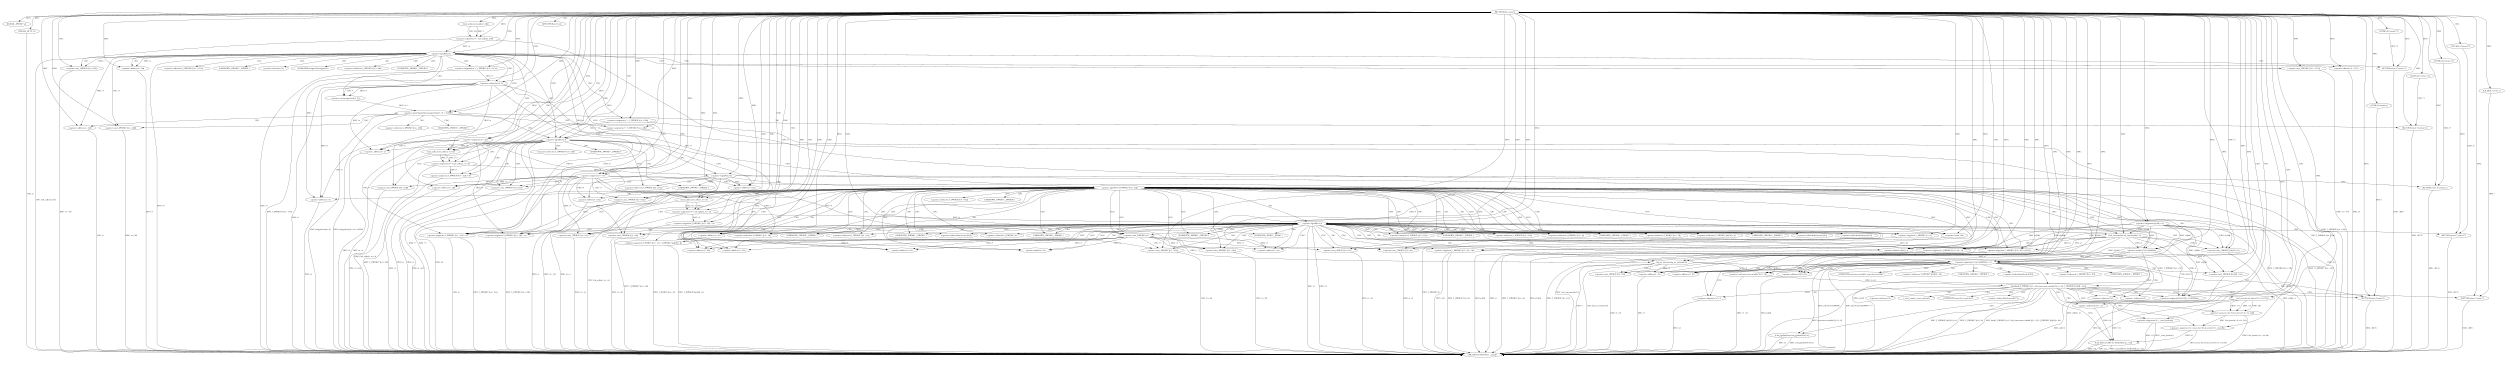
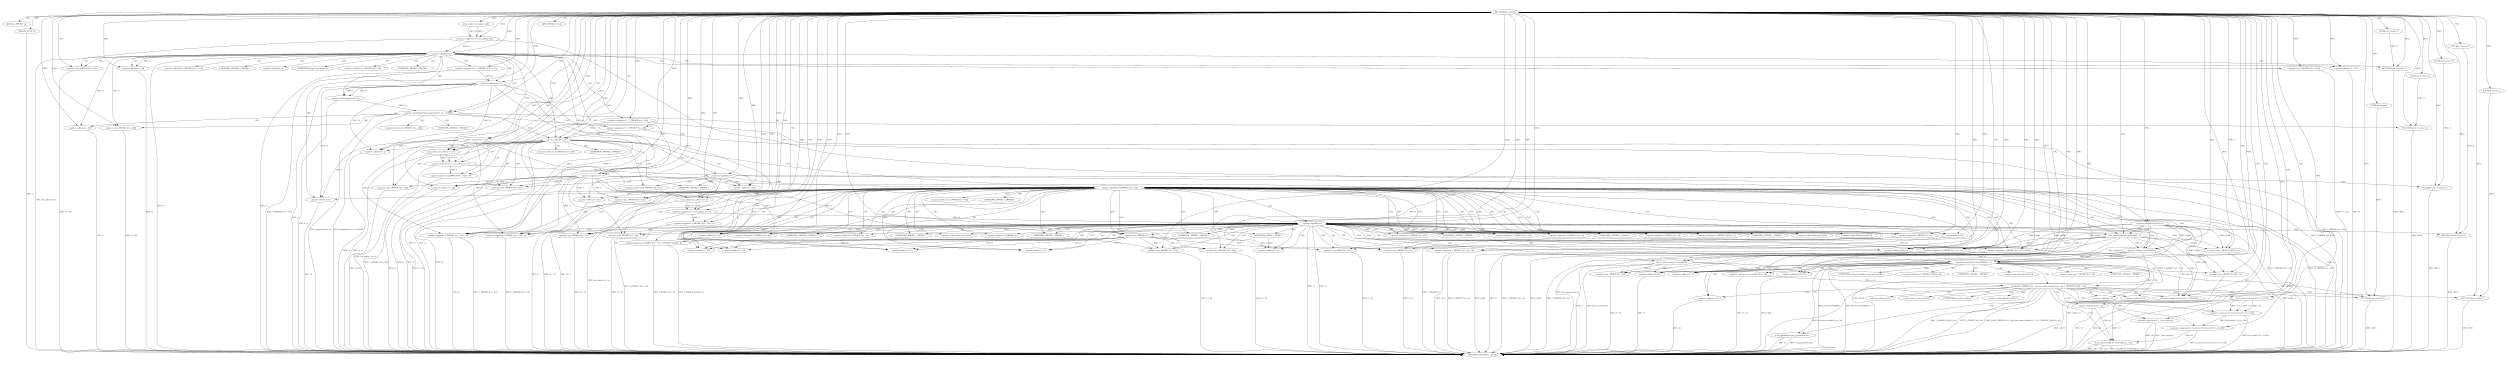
(2088, 17) -> none
(1184, 244) -> (1268, 242)
(1396, 261) -> none
(1803, 268) -> (1896, 256)
none -> (749, 354)
none -> (1813, 354)
